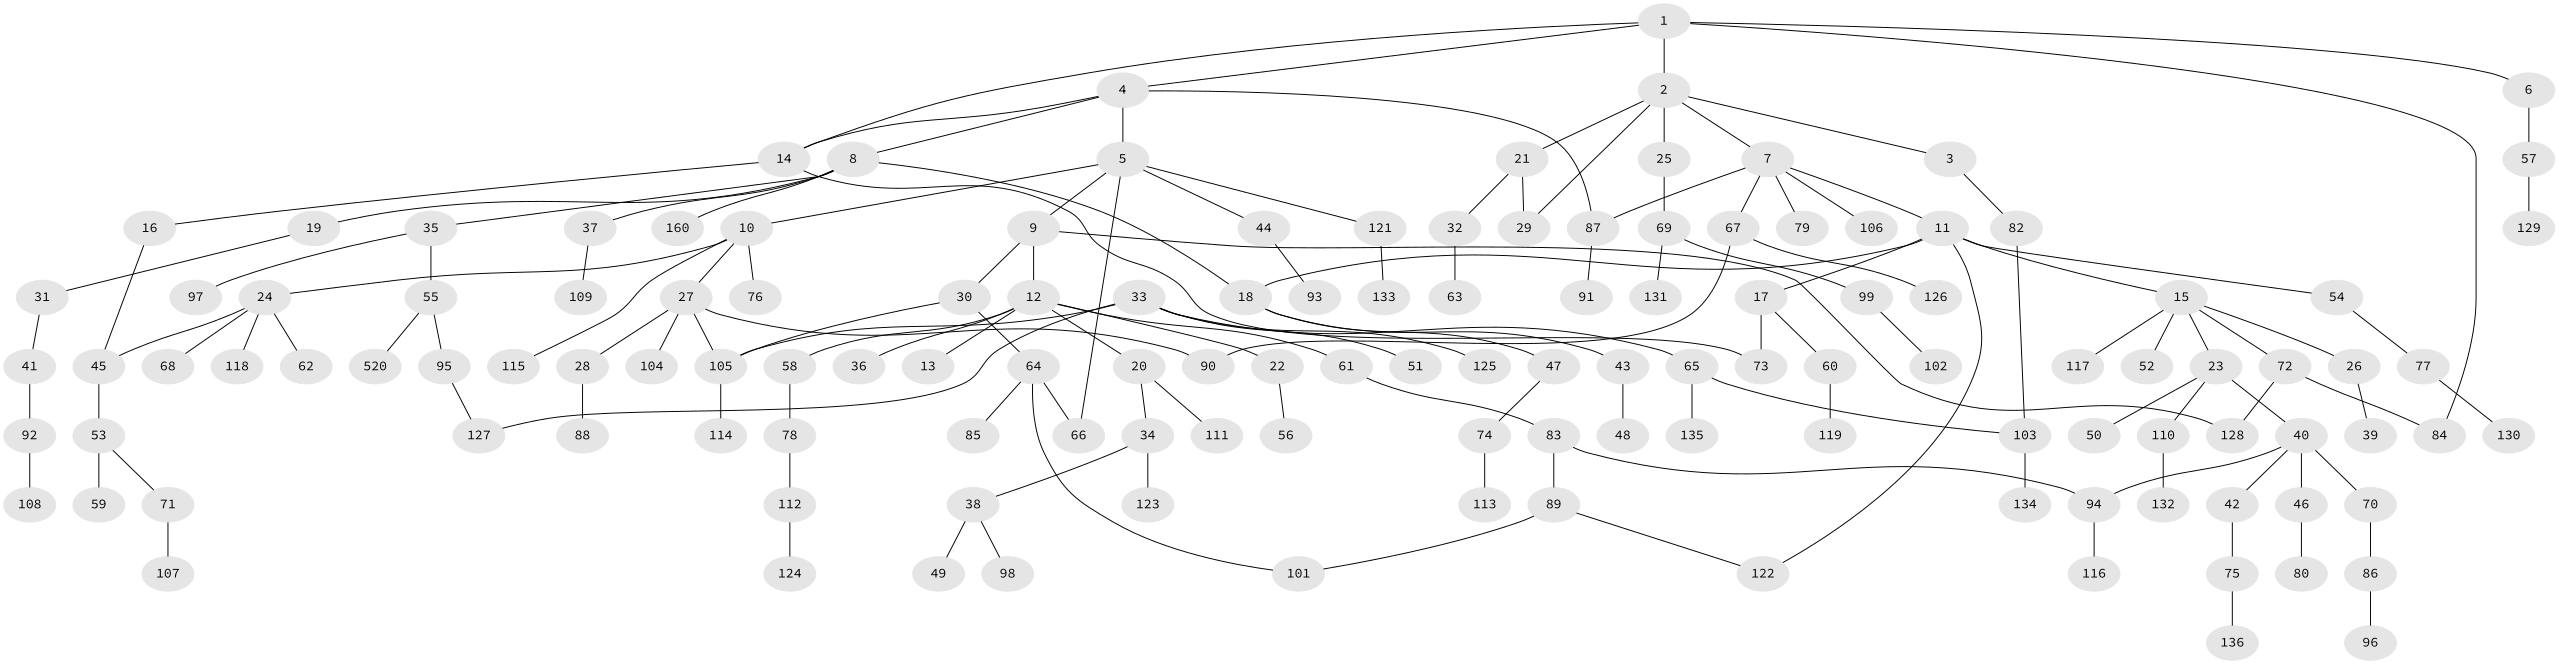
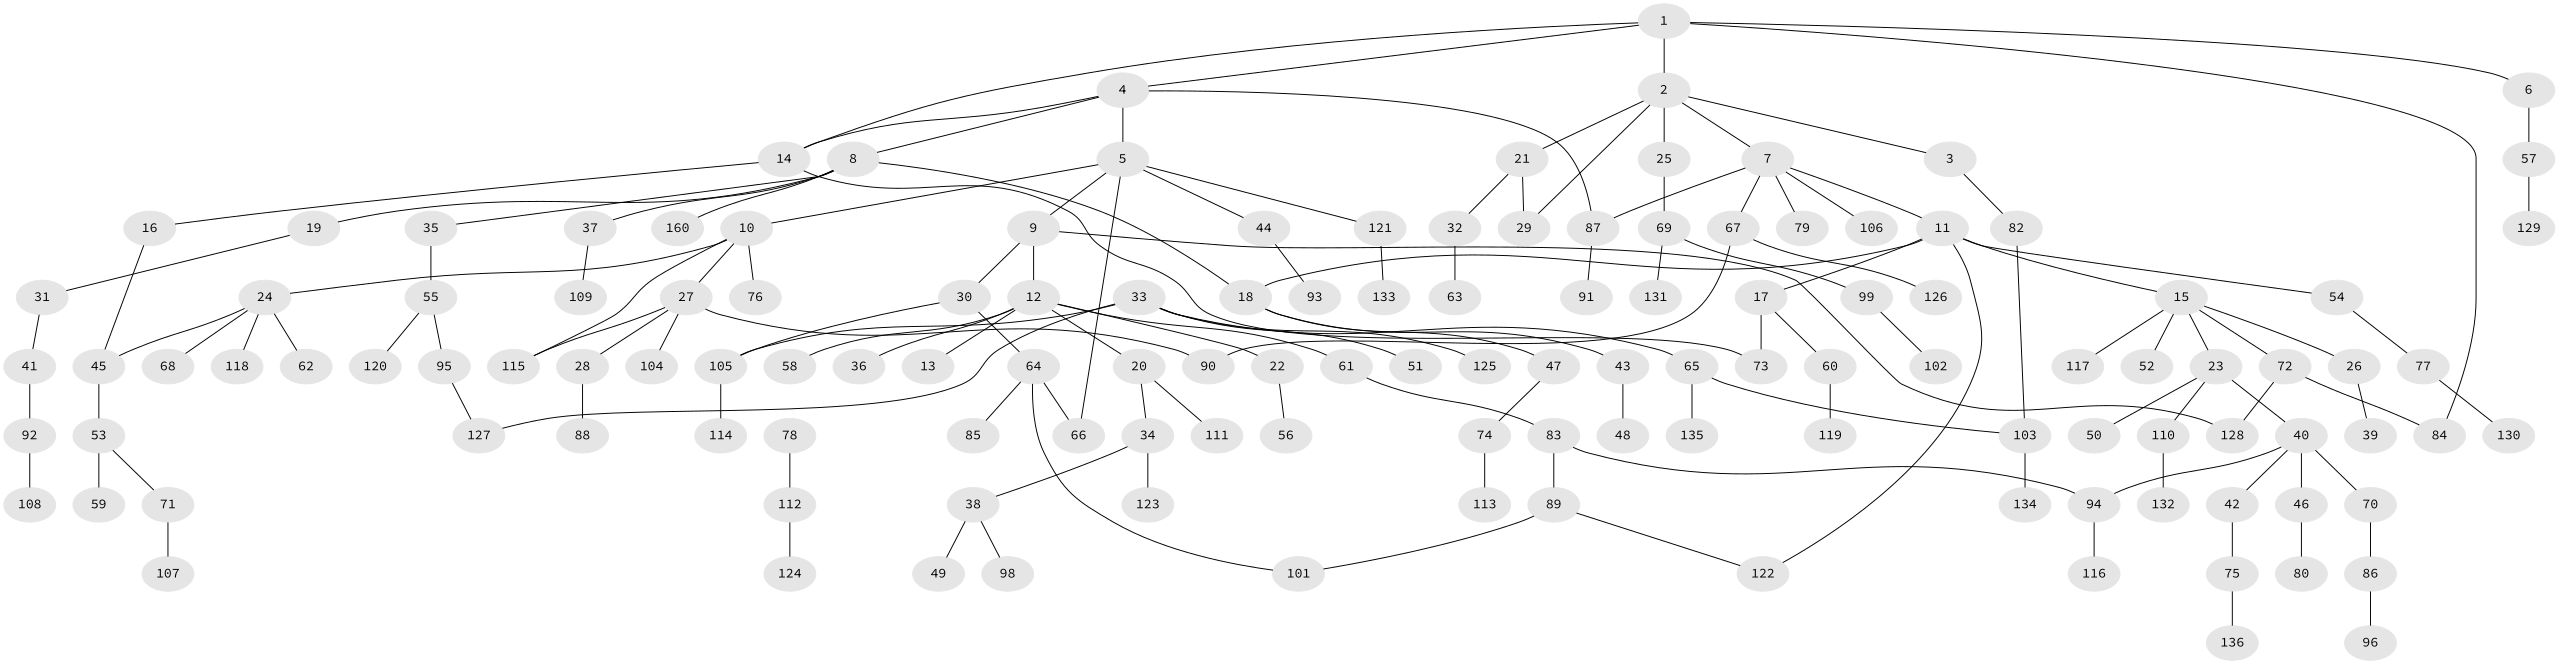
(196, 298) -> none
(704, 332) -> (599, 331)
(375, 367) -> (375, 367)
(790, 401) -> none
